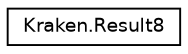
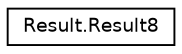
(94, 27) -> (91, 27)
